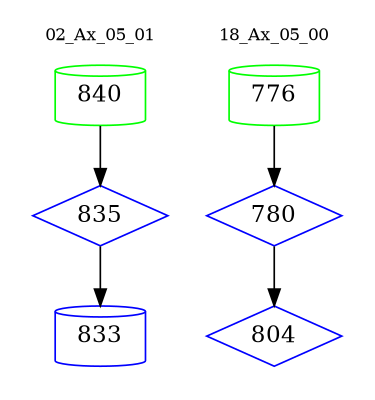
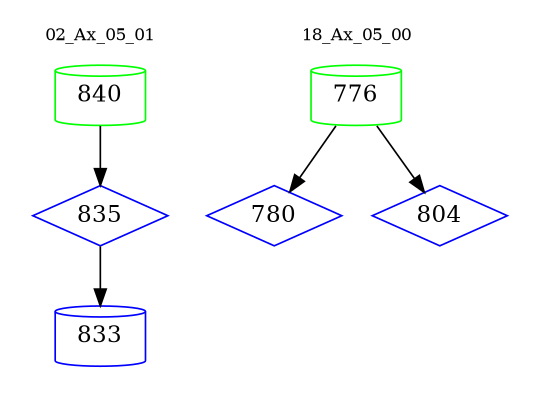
(274, 268) -> (396, 152)
